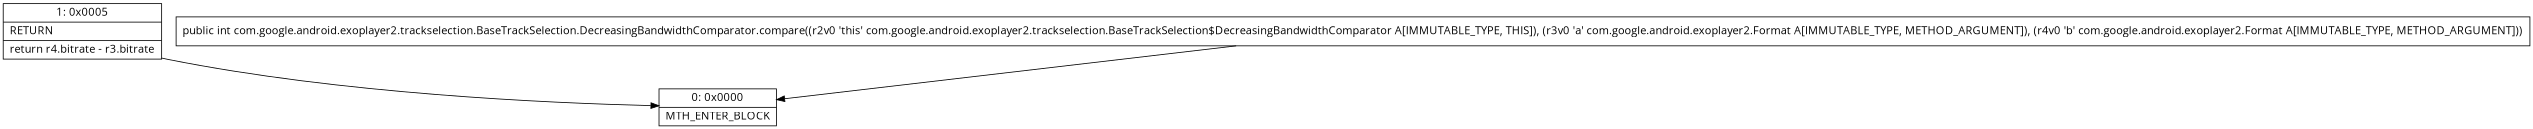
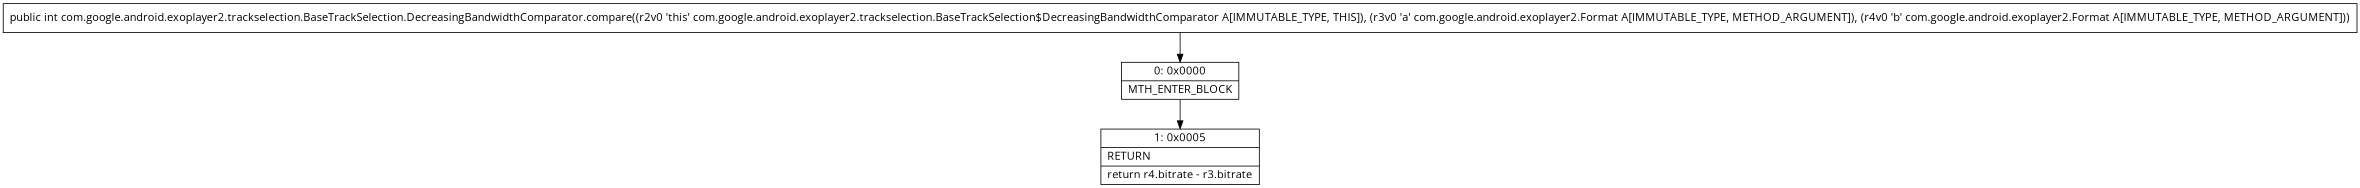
(405, 92) -> (1180, 110)
